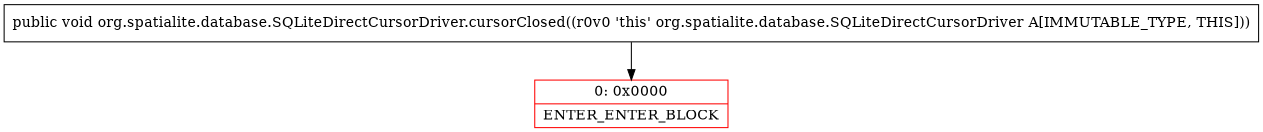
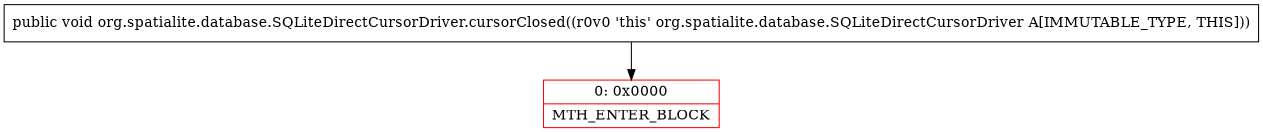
(631, 115) -> (631, 115)
